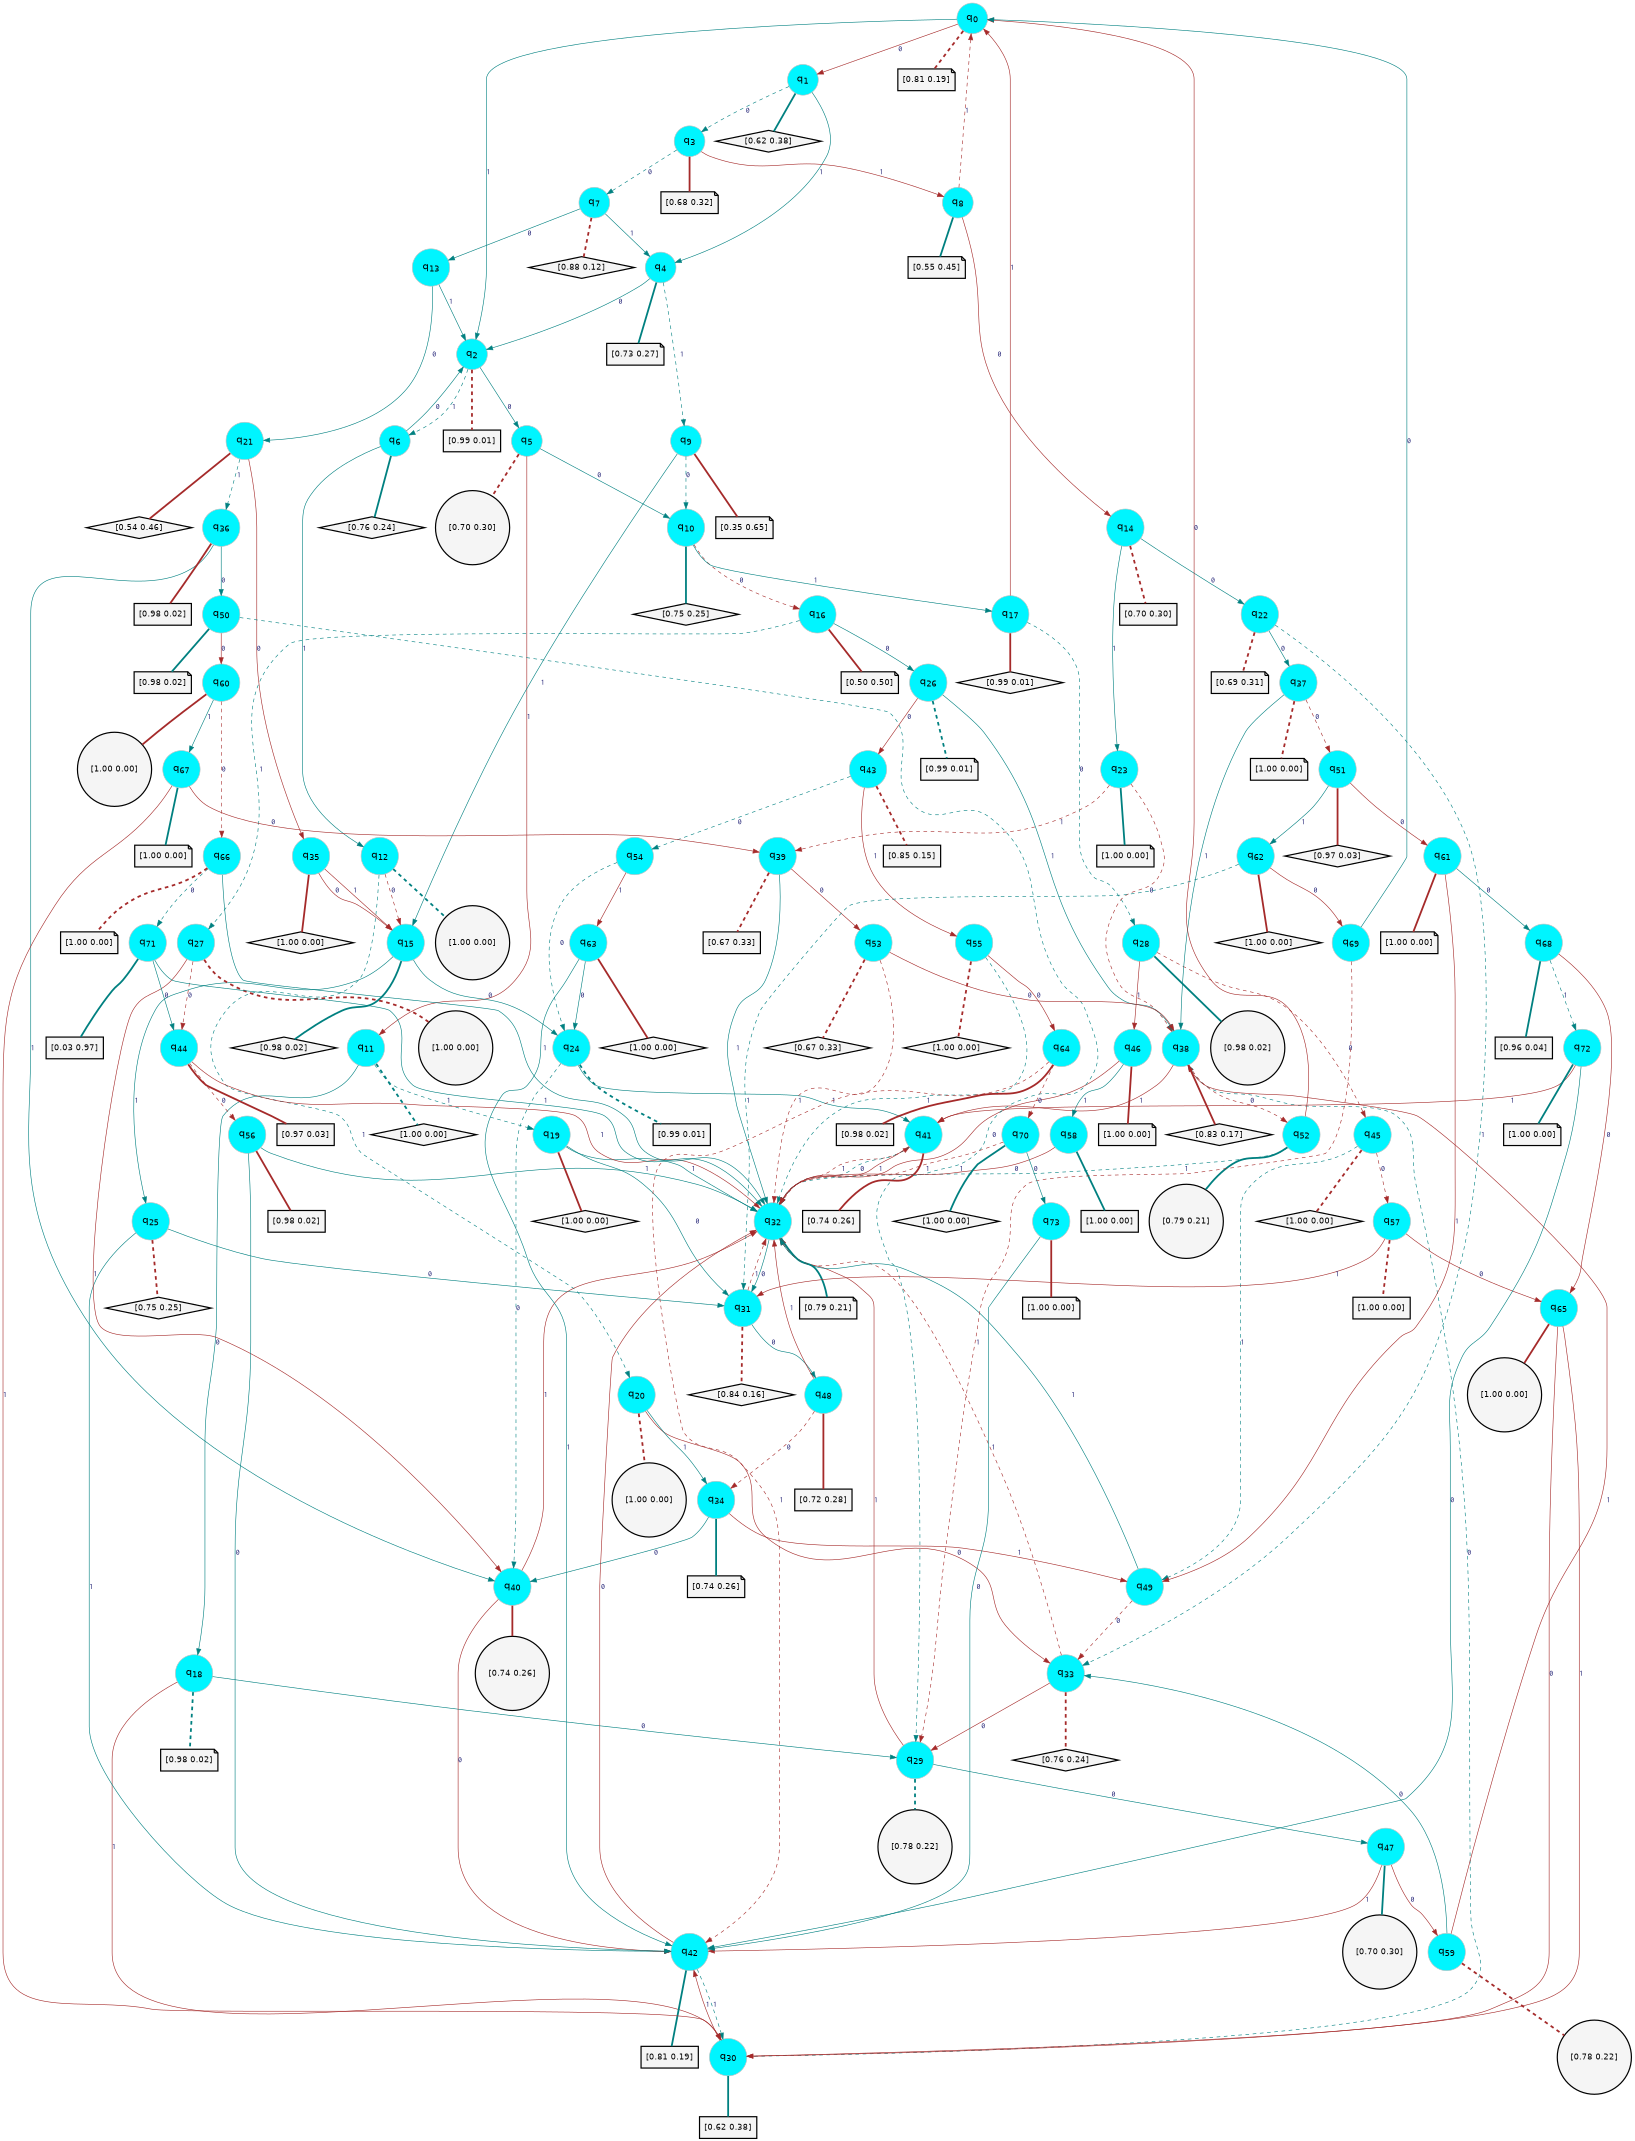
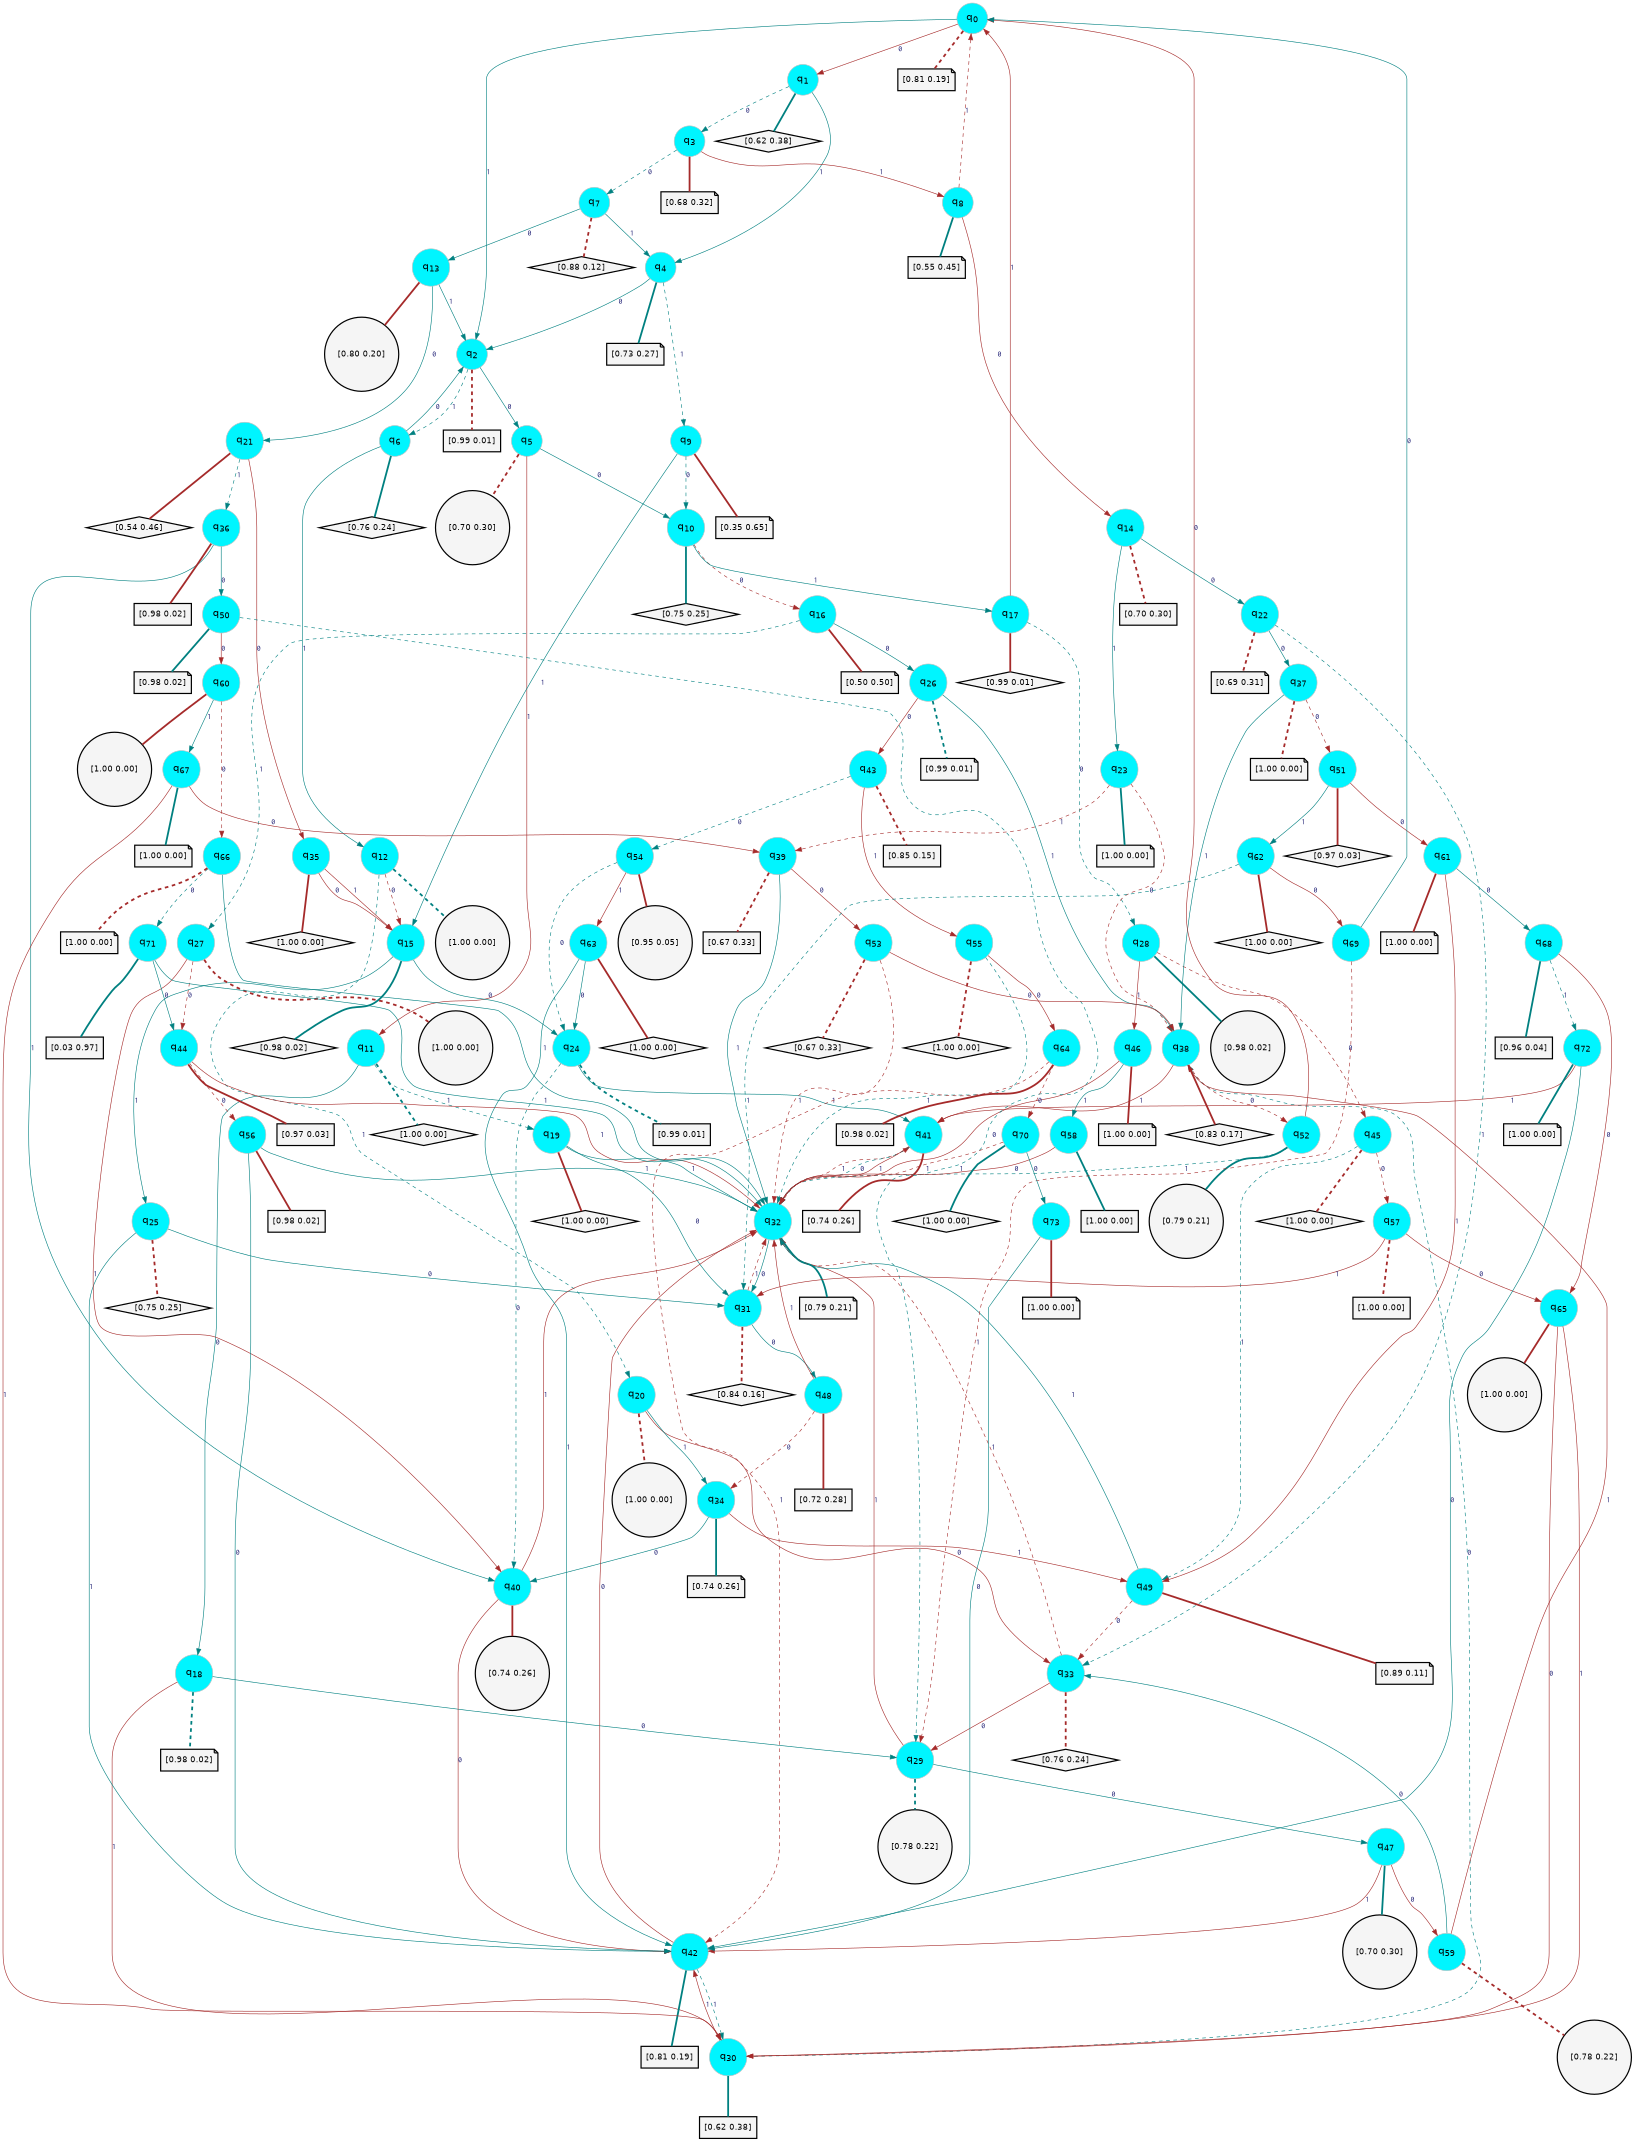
none -> (362, 354)
none -> (655, 943)
none -> (1404, 1673)
